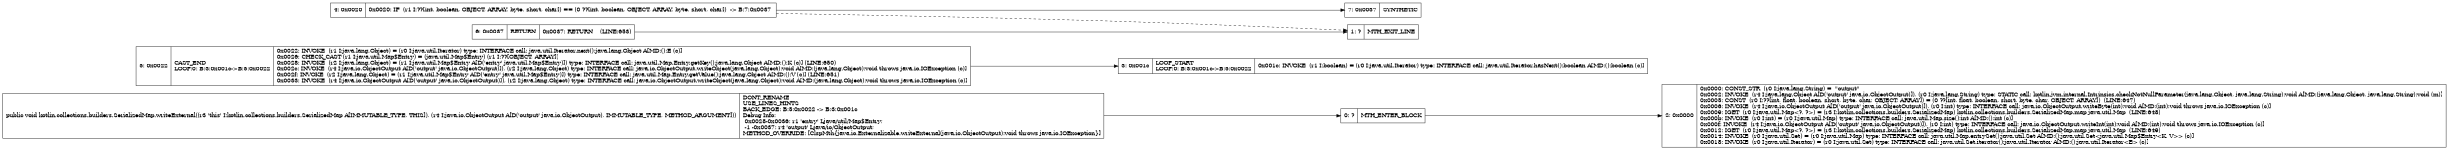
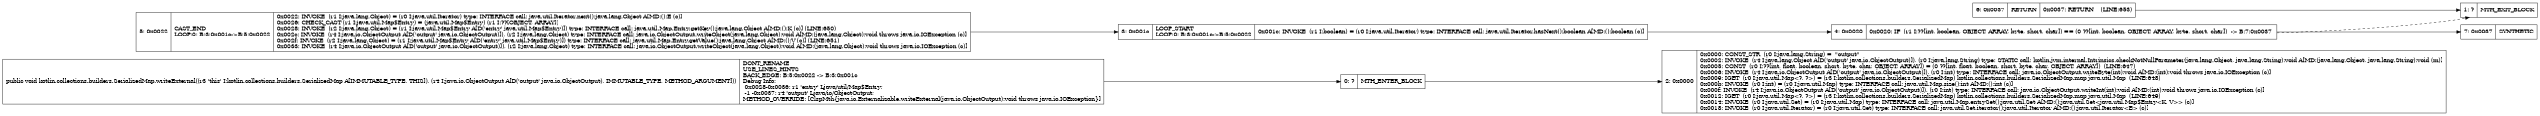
(1391, 32) -> (2507, 10)
none -> (1737, 32)
